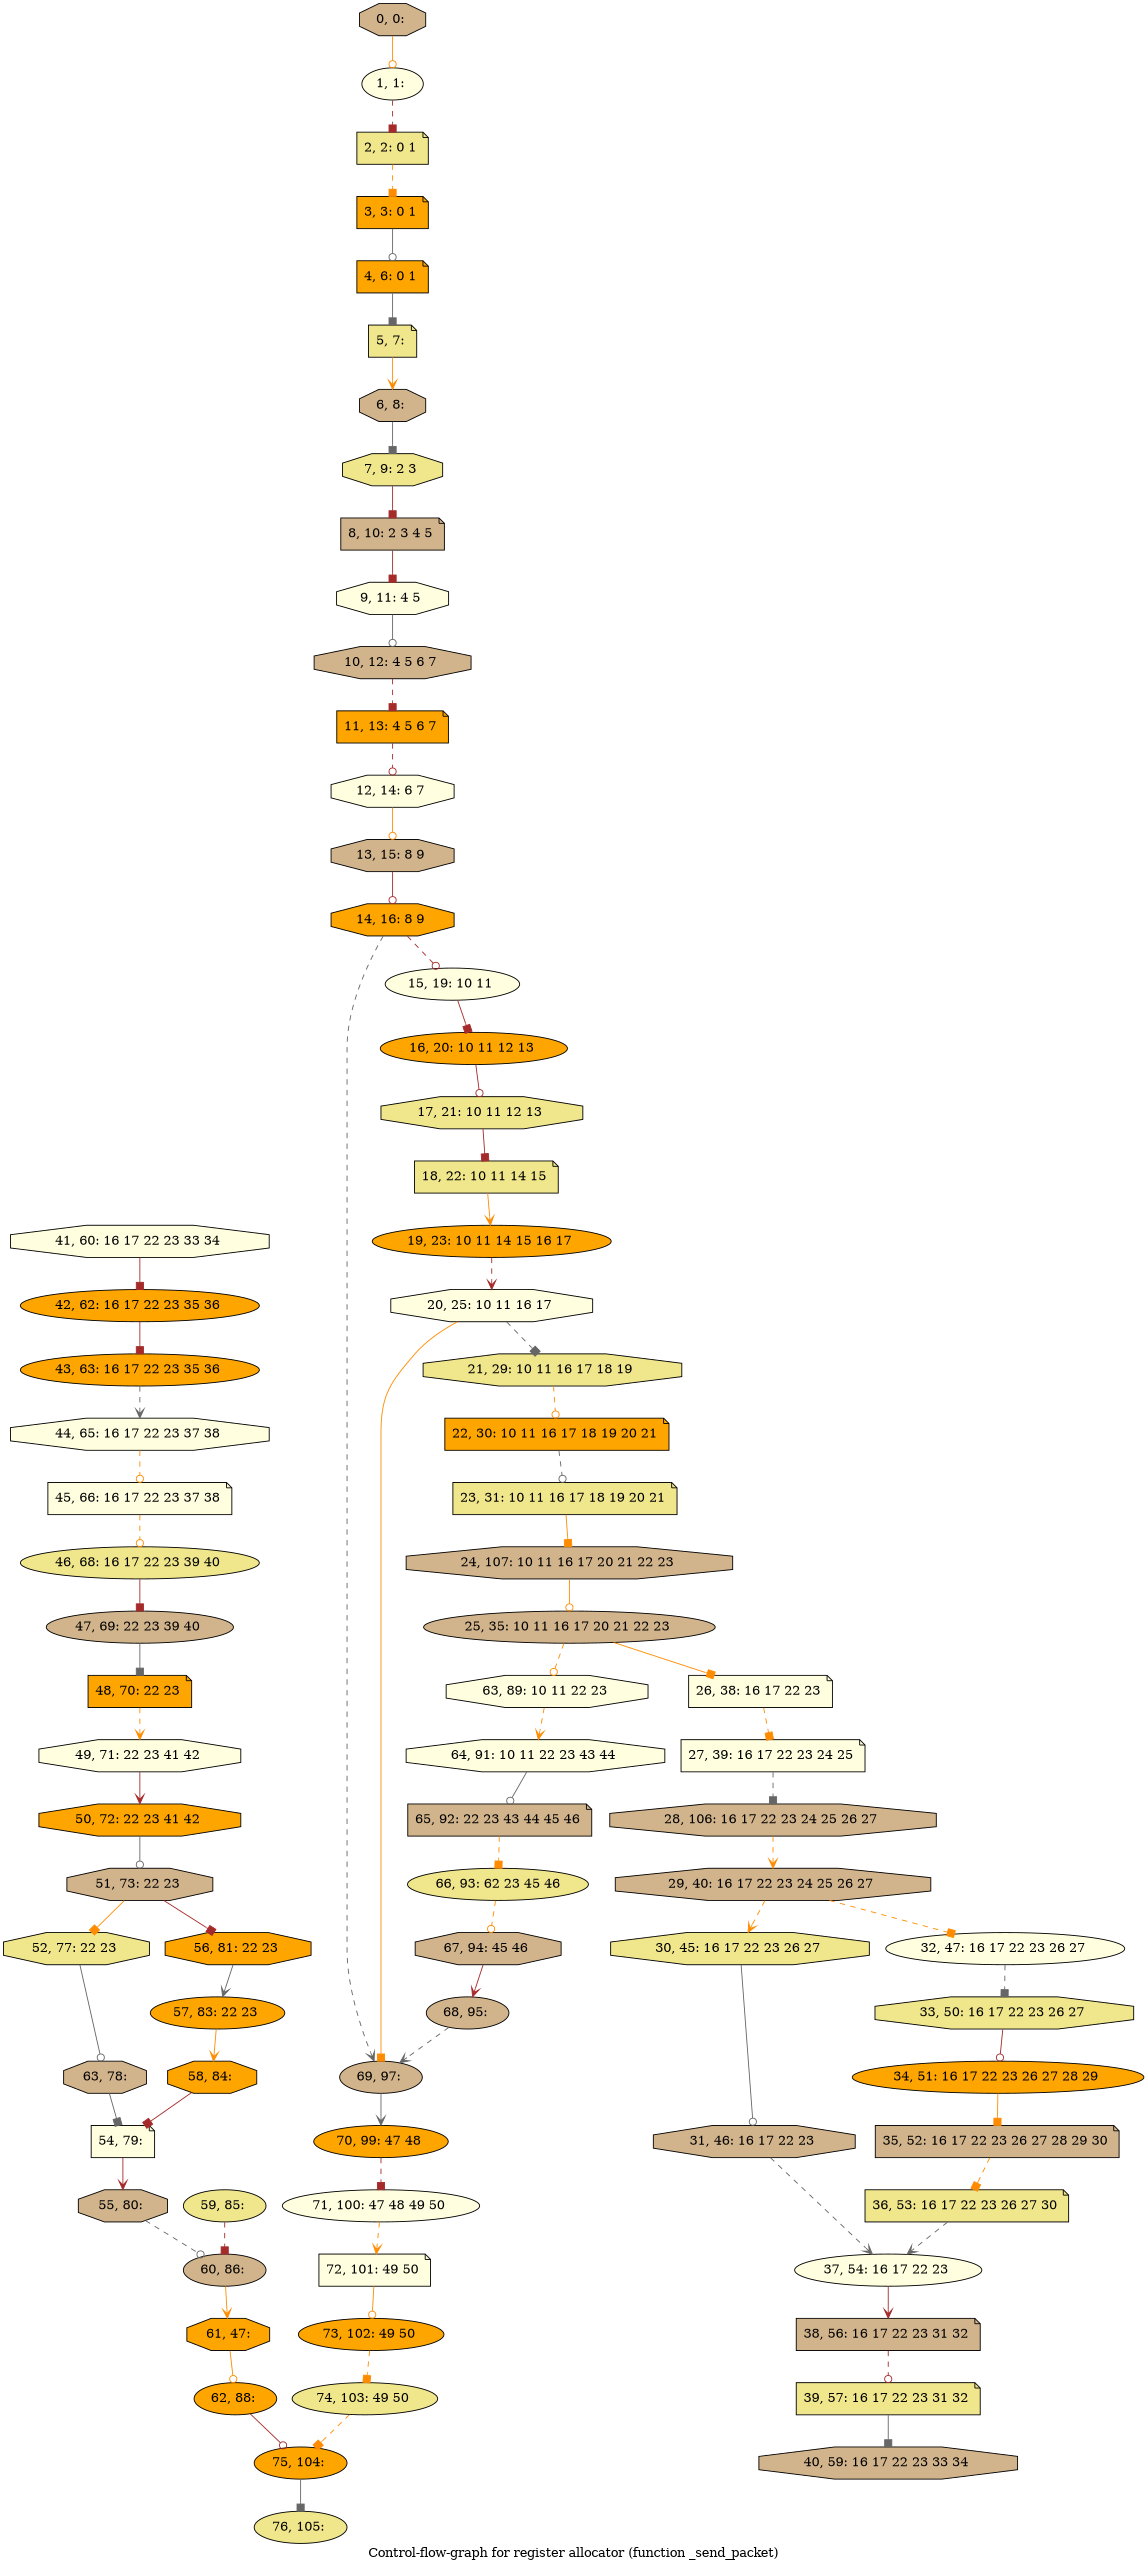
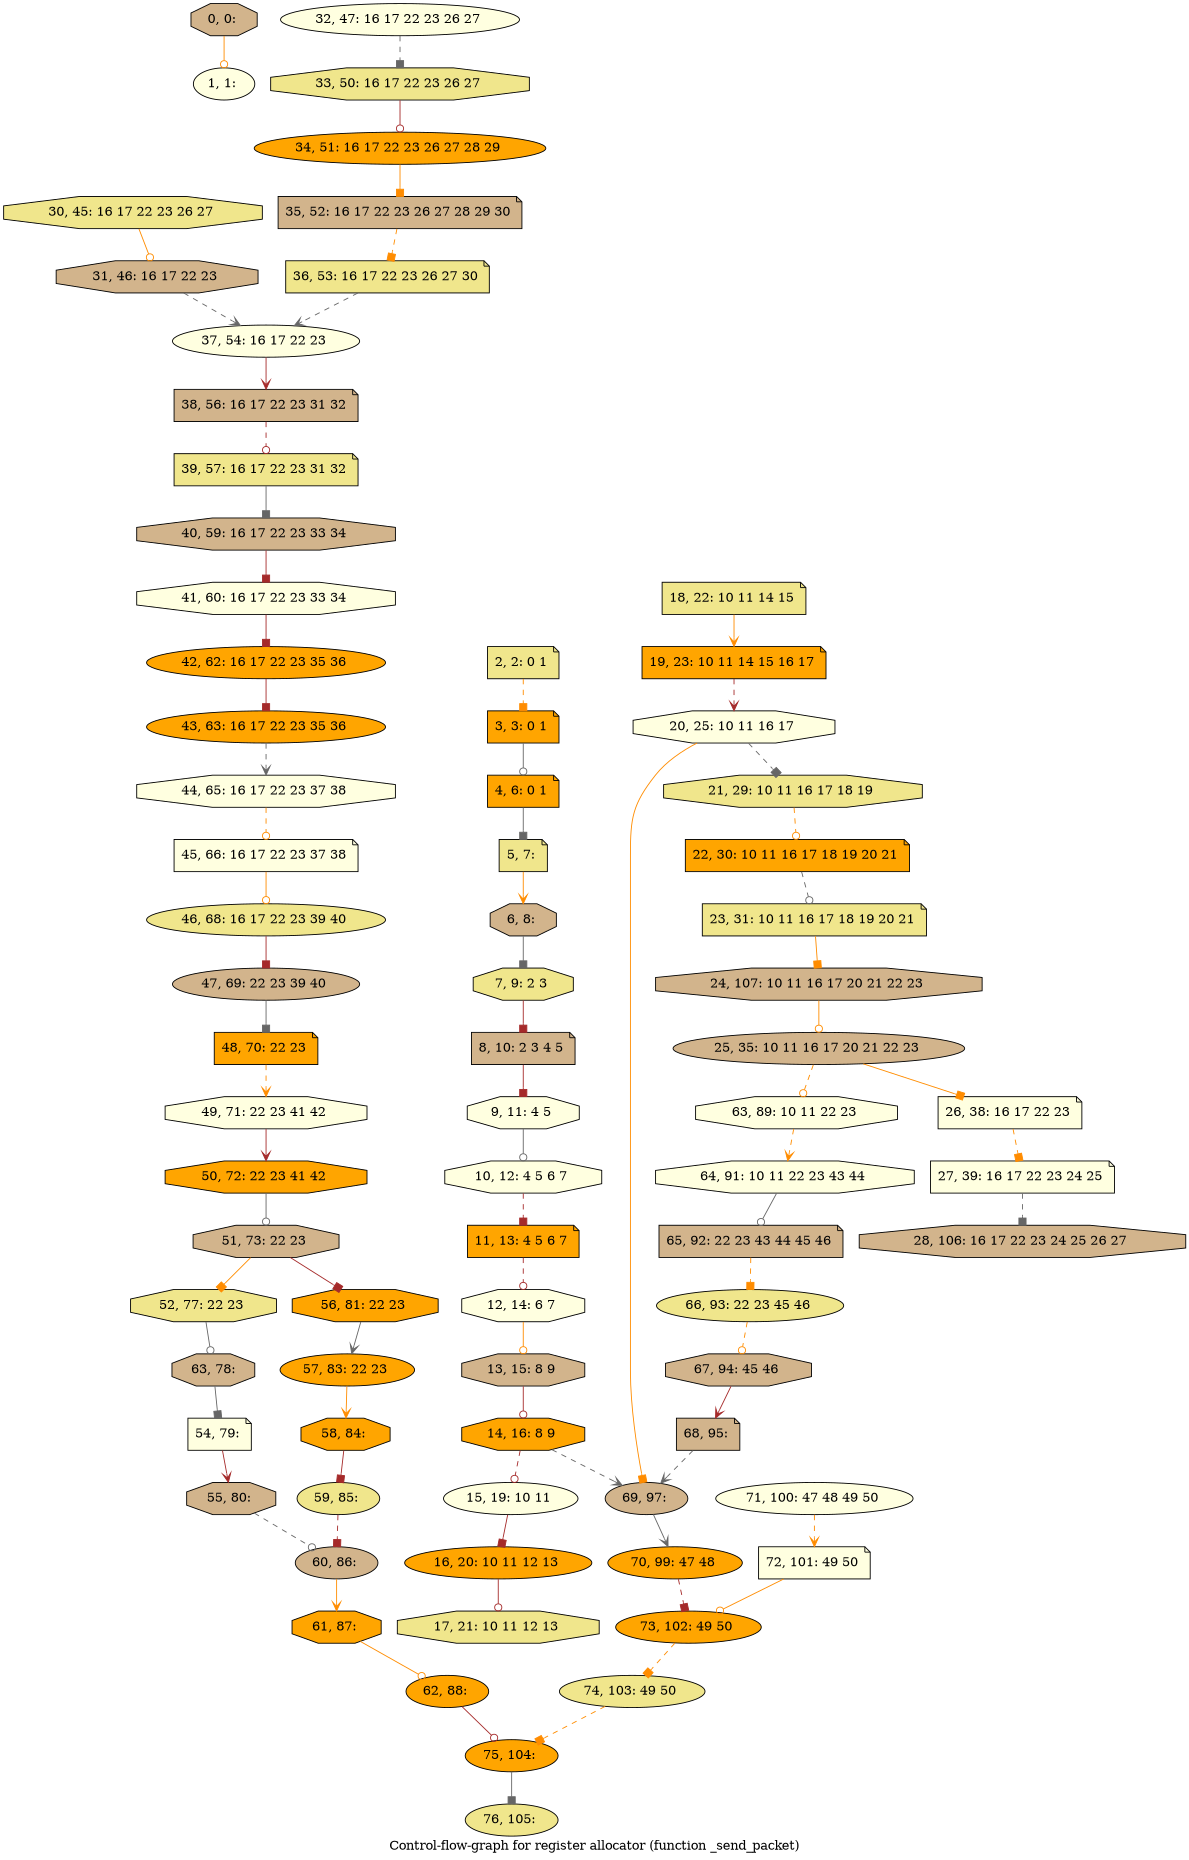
(393, 112) -> none
none -> (266, 562)
(393, 663) -> (523, 1177)
(484, 1141) -> none
(492, 1241) -> (734, 663)
(140, 1527) -> (266, 884)
(498, 1884) -> (750, 1306)
(773, 1884) -> none
(468, 2013) -> (708, 1434)
(747, 2041) -> (144, 241)
(172, 2106) -> (342, 1462)
(381, 2169) -> (681, 1591)
(228, 2334) -> (337, 1627)
